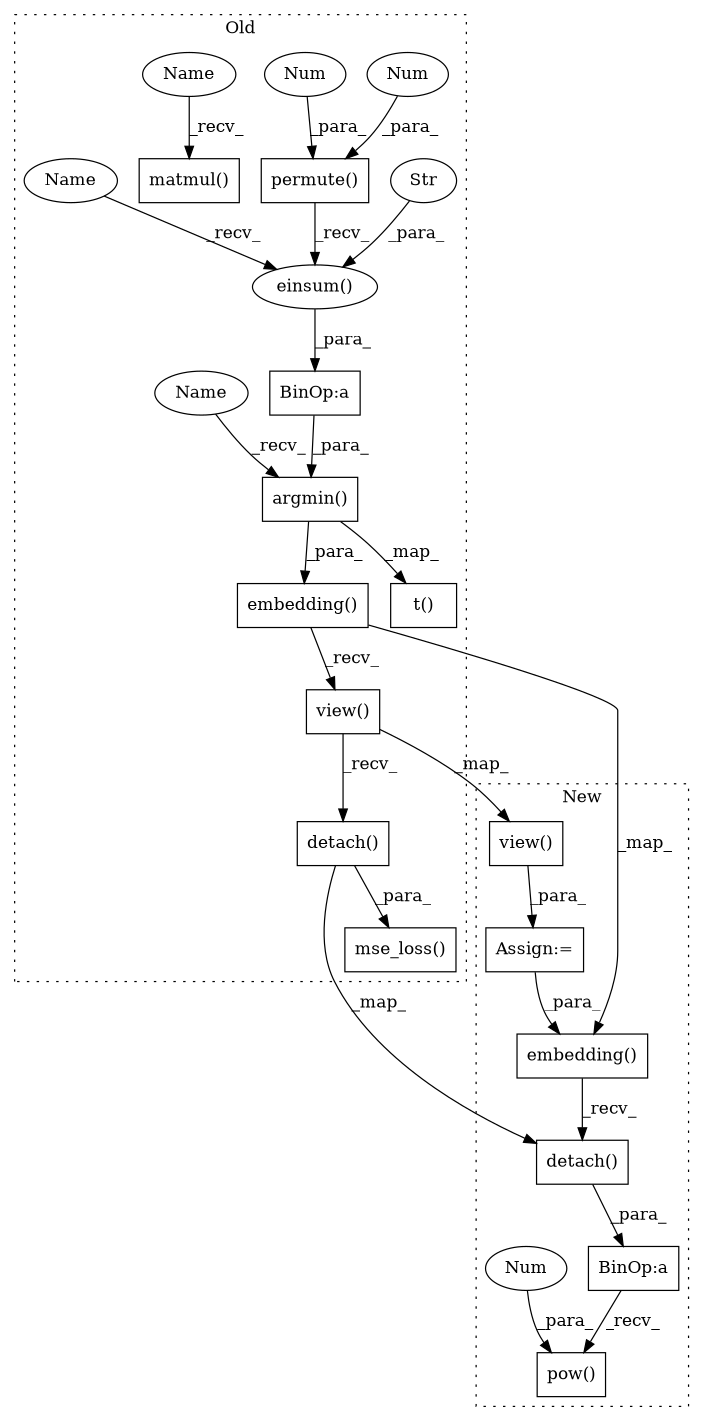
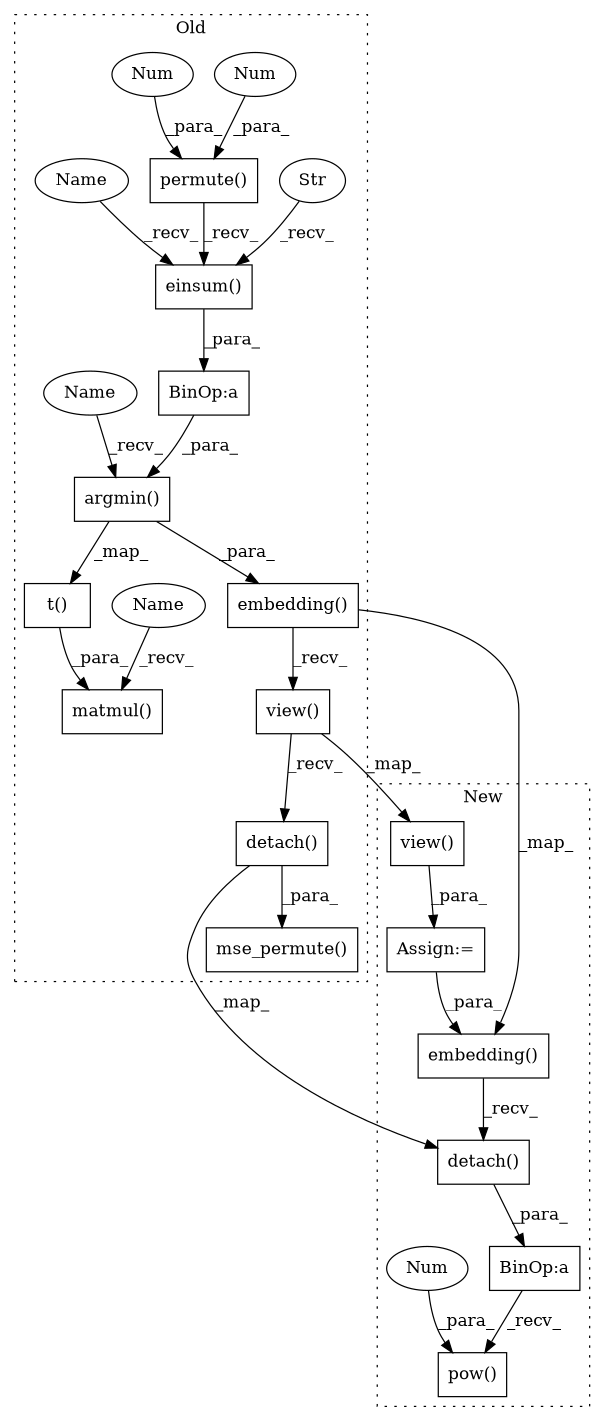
(416, 234) -> (307, 234)
(315, 287) -> (204, 287)
none -> (67, 656)
(400, 950) -> (282, 950)
